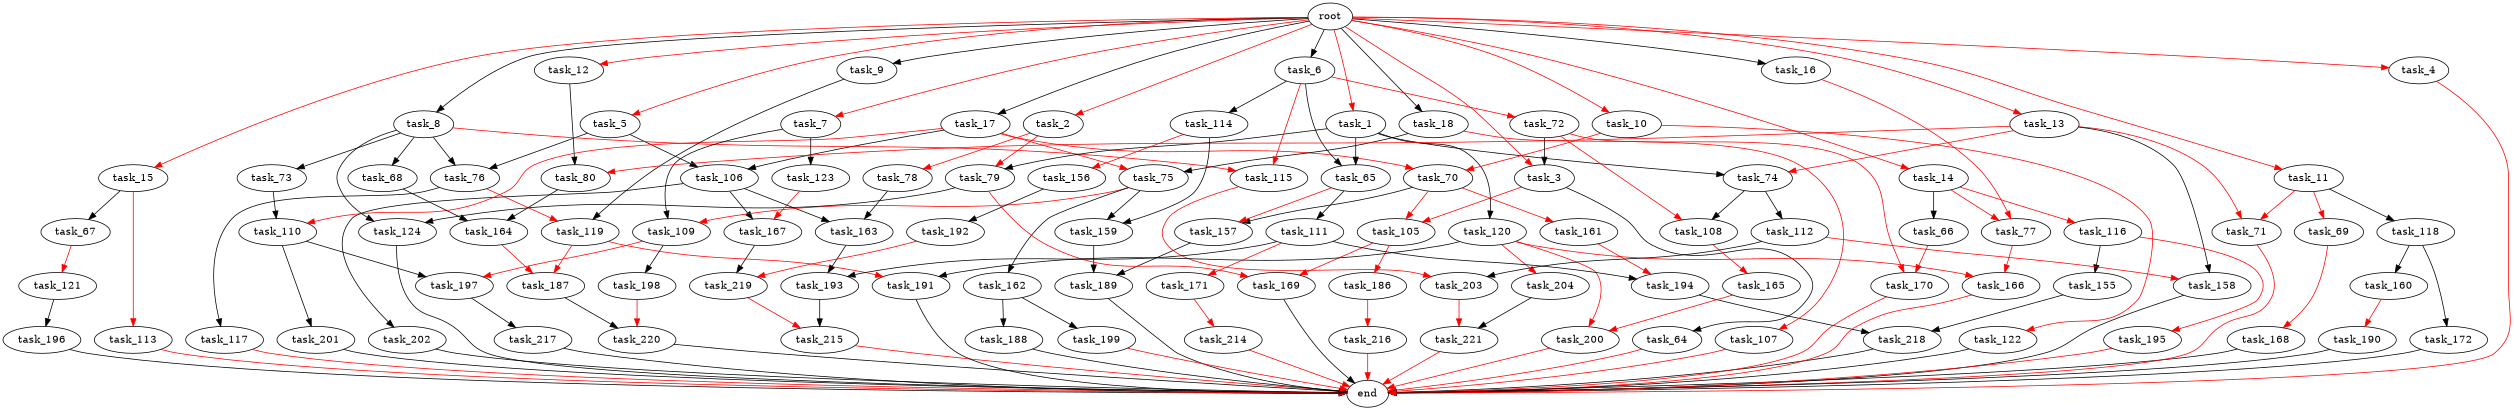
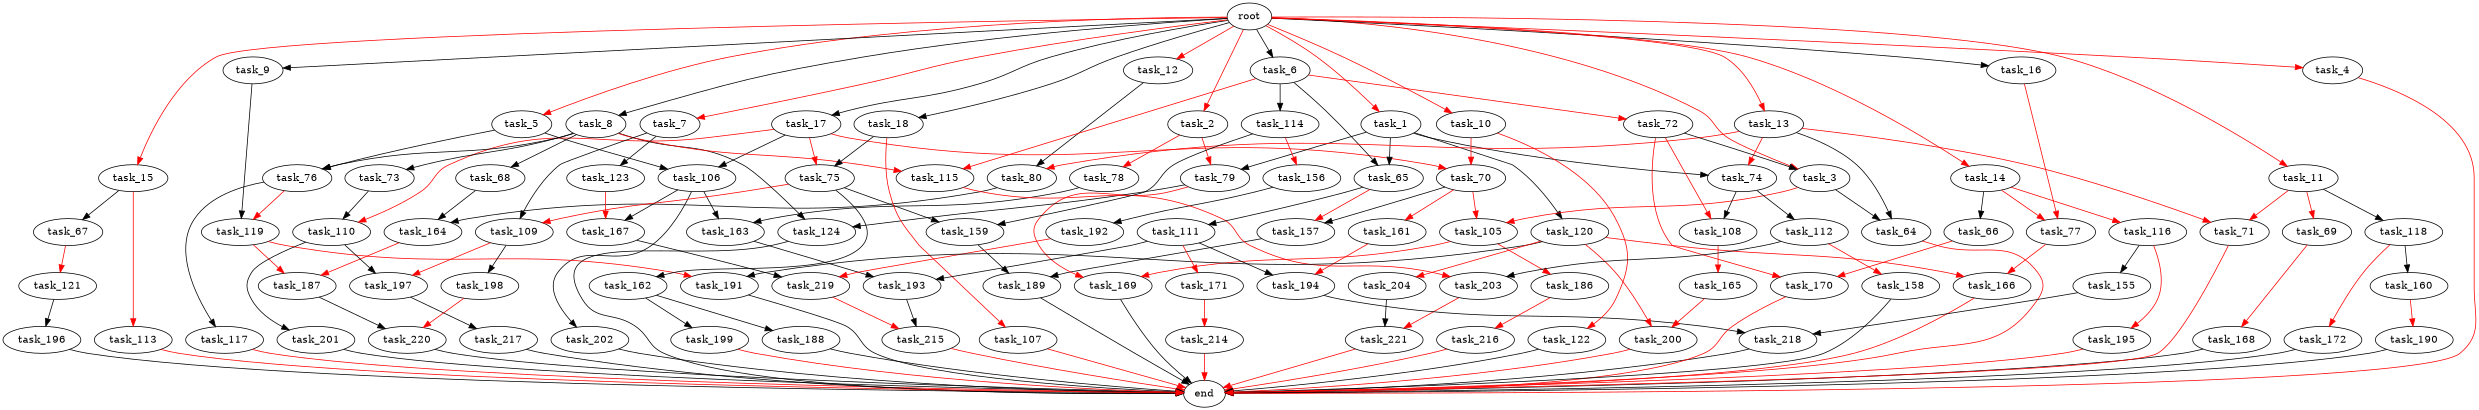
(2174, 166) -> (1852, 161)
(2437, 281) -> (2358, 280)
